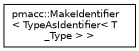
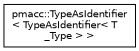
(70, 26) -> (70, 26)
